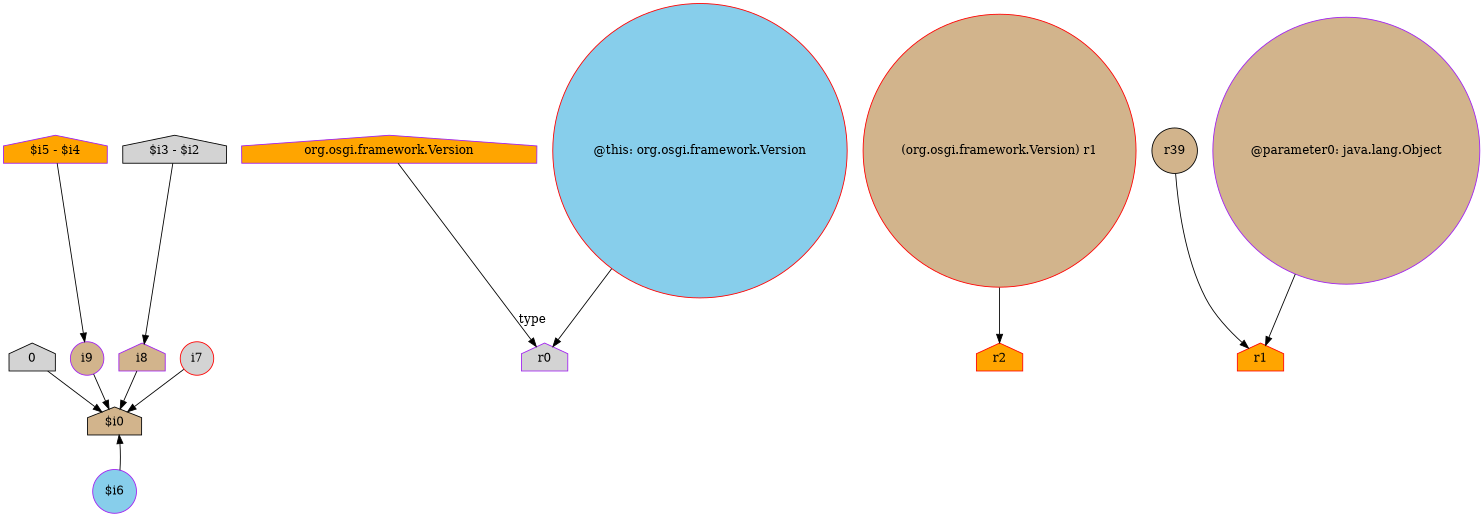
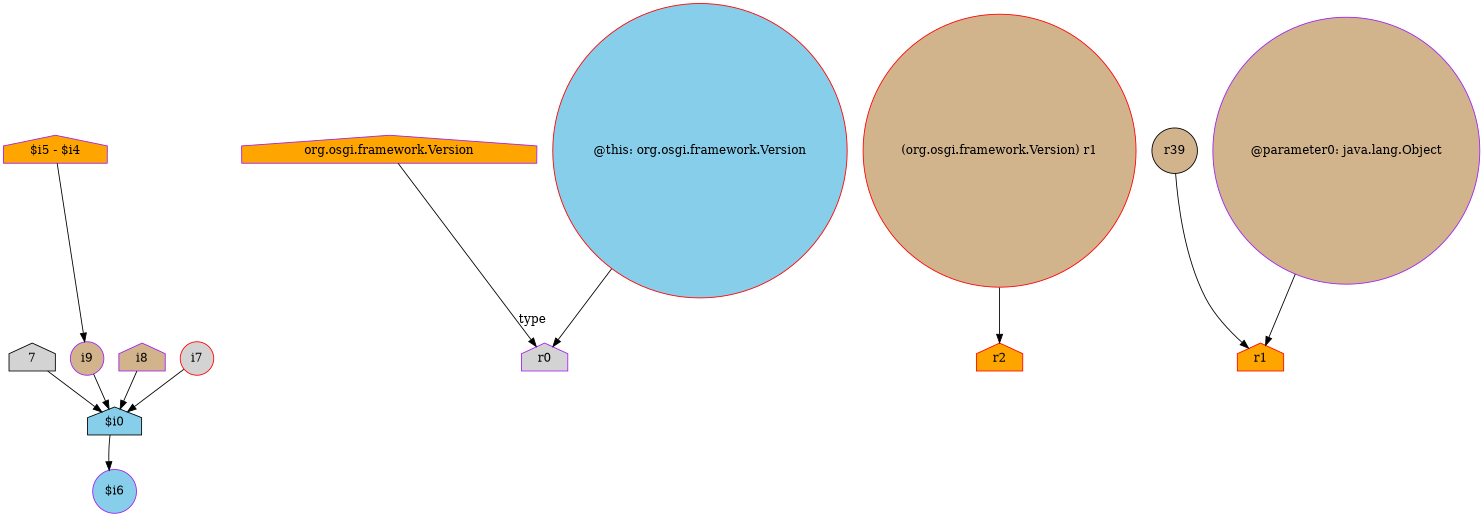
(175, 151) -> none
(32, 359) -> (32, 359)
(115, 422) -> (115, 422)
(120, 457) -> (109, 448)
